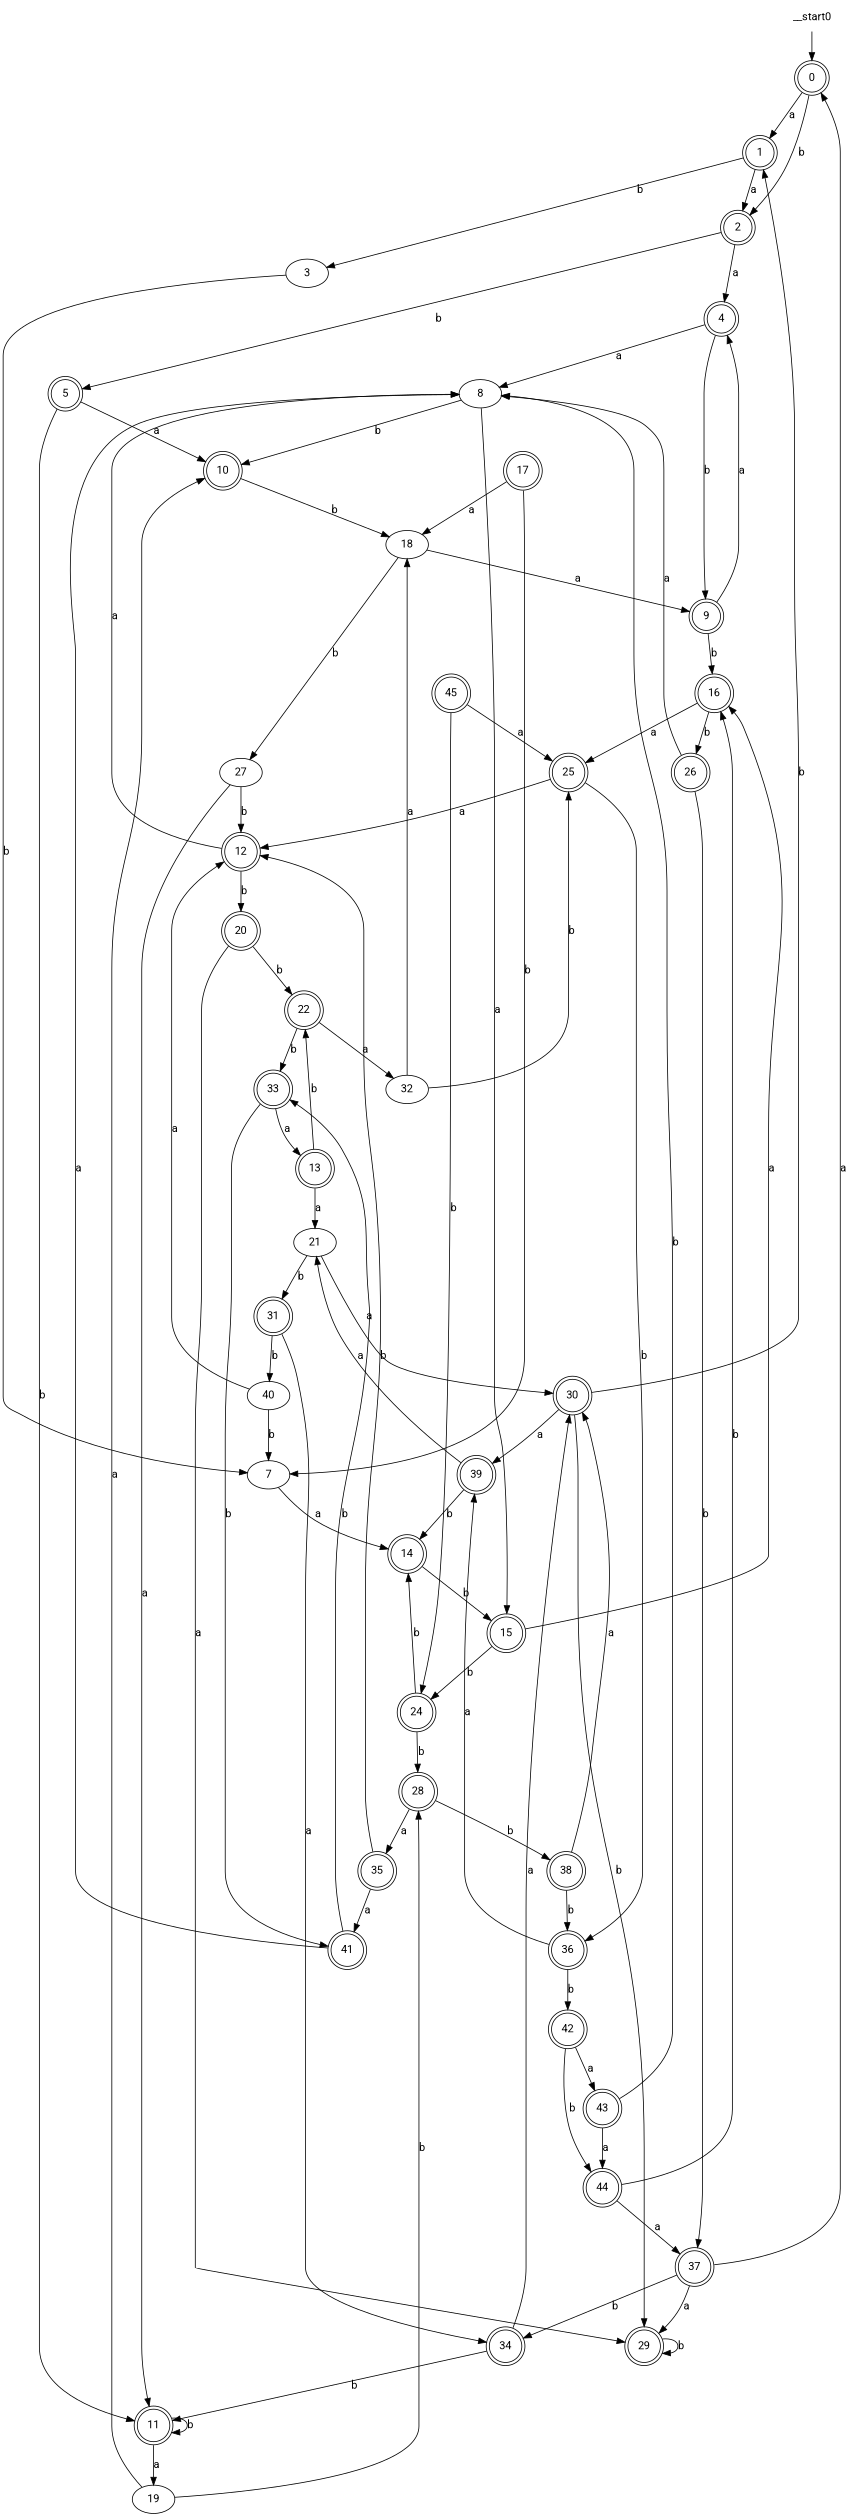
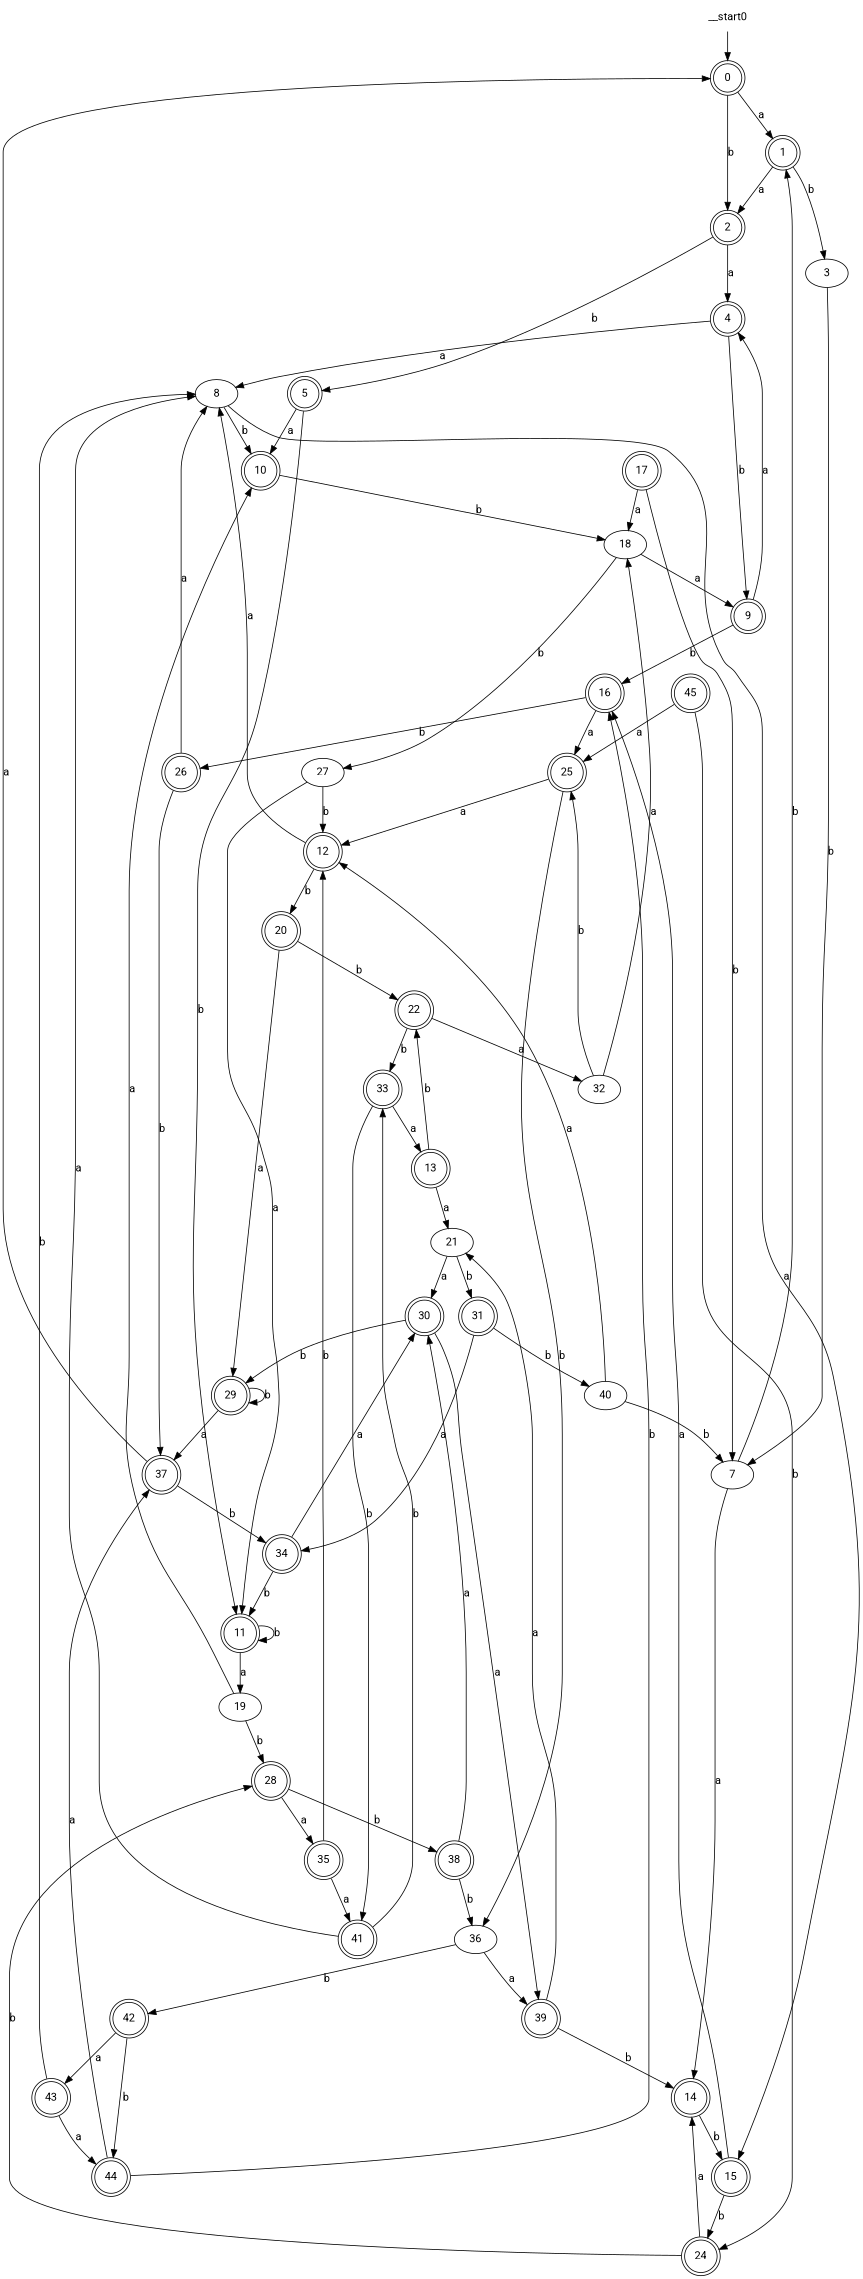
(799, 861) -> (792, 823)
(417, 1633) -> (701, 2177)
(568, 1950) -> (476, 1939)
(680, 2308) -> (199, 1432)
